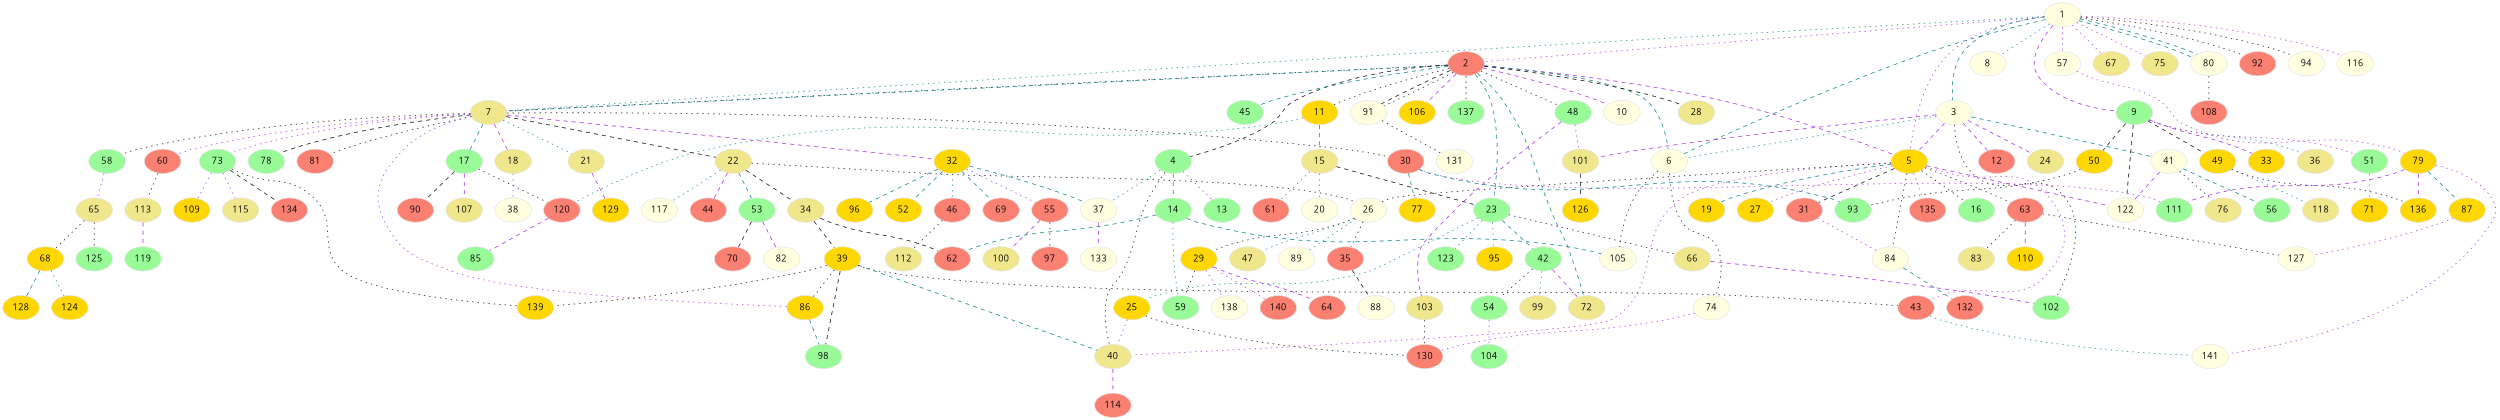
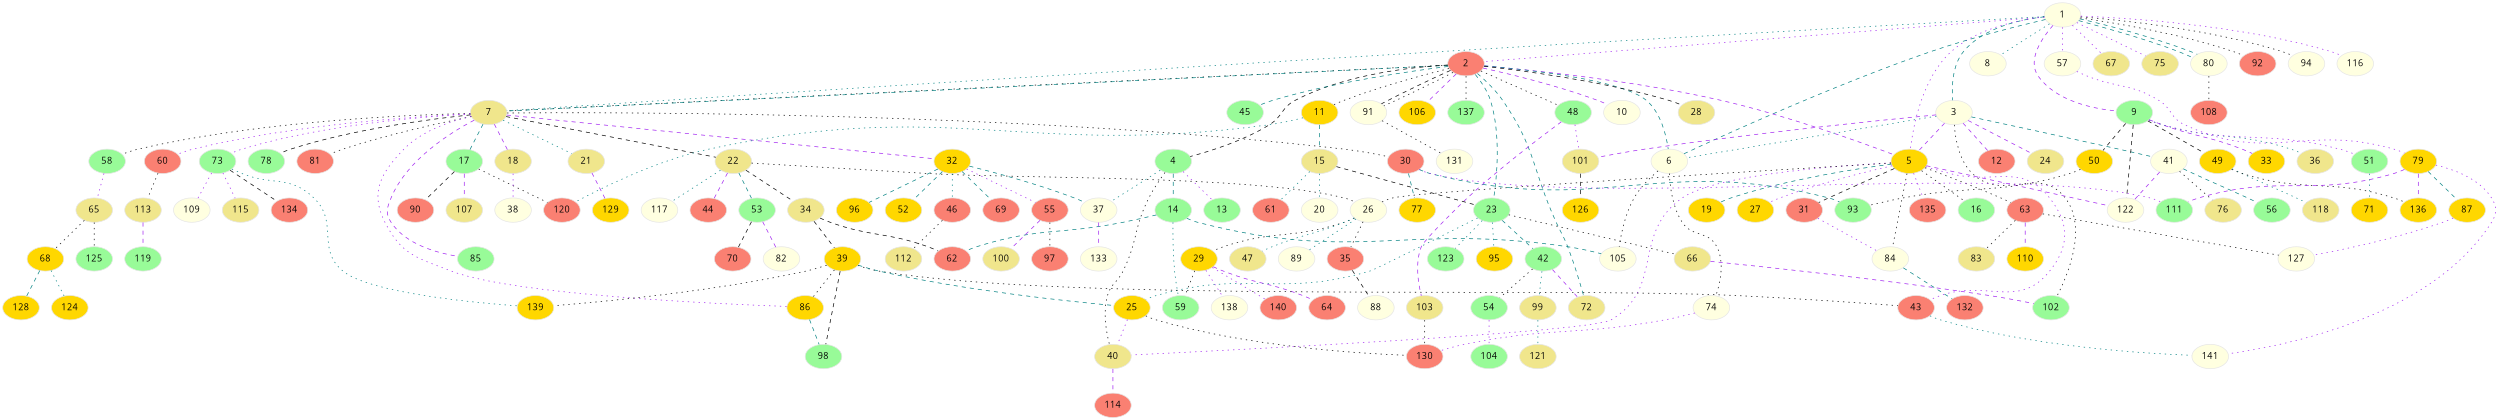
(192, 210) -> (192, 210)
(519, 234) -> (394, 192)
(347, 273) -> (347, 273)
(978, 308) -> (985, 290)
none -> (1538, 357)
